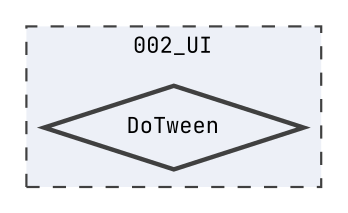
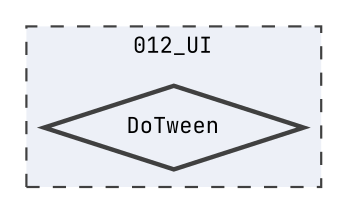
(174, 47) -> (174, 47)
